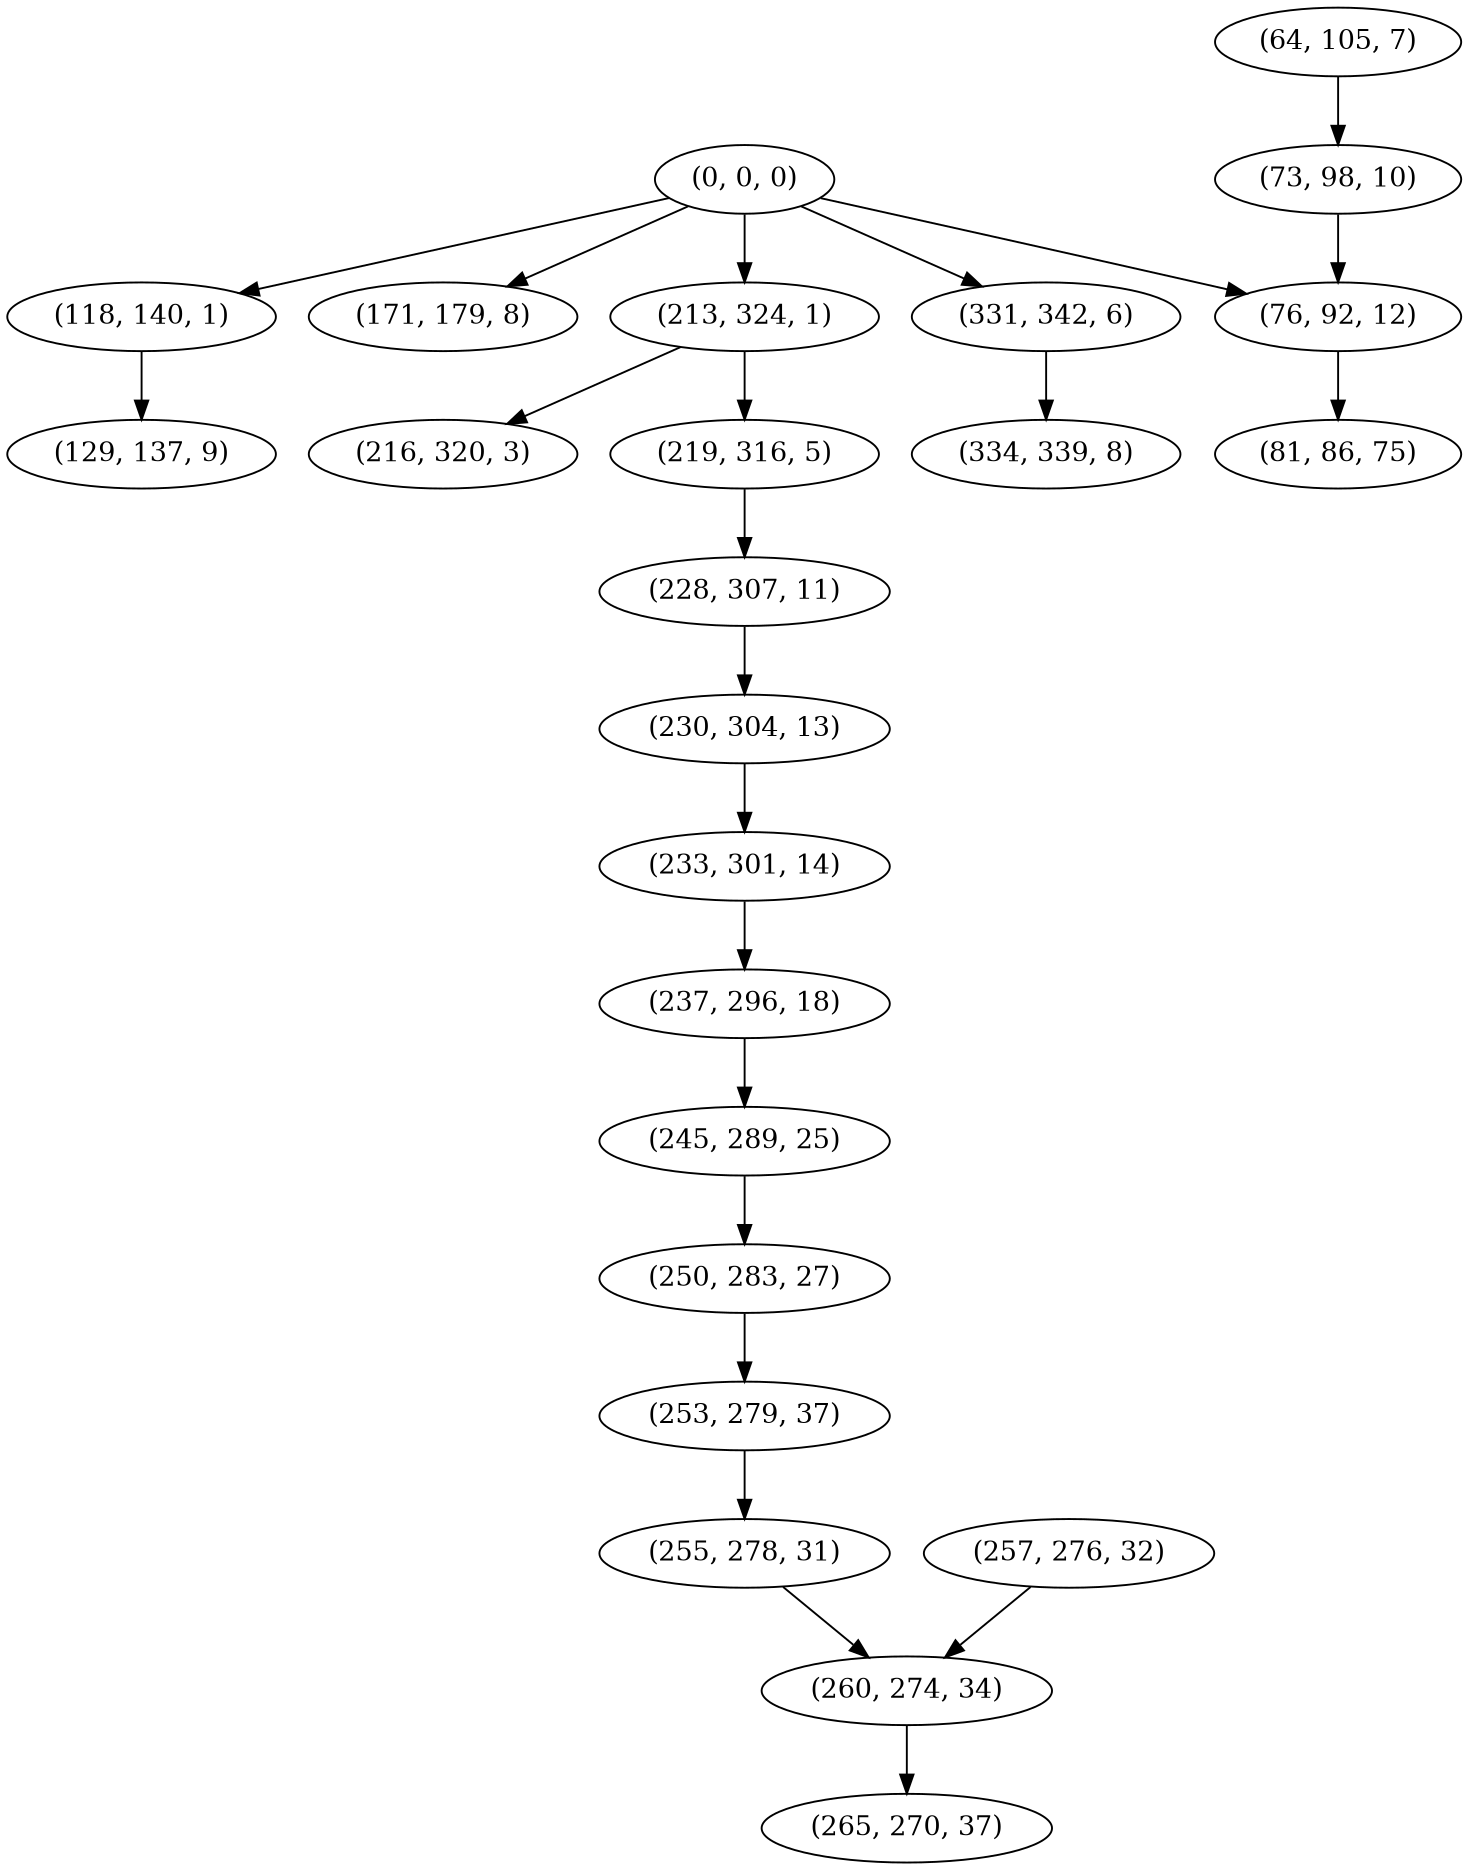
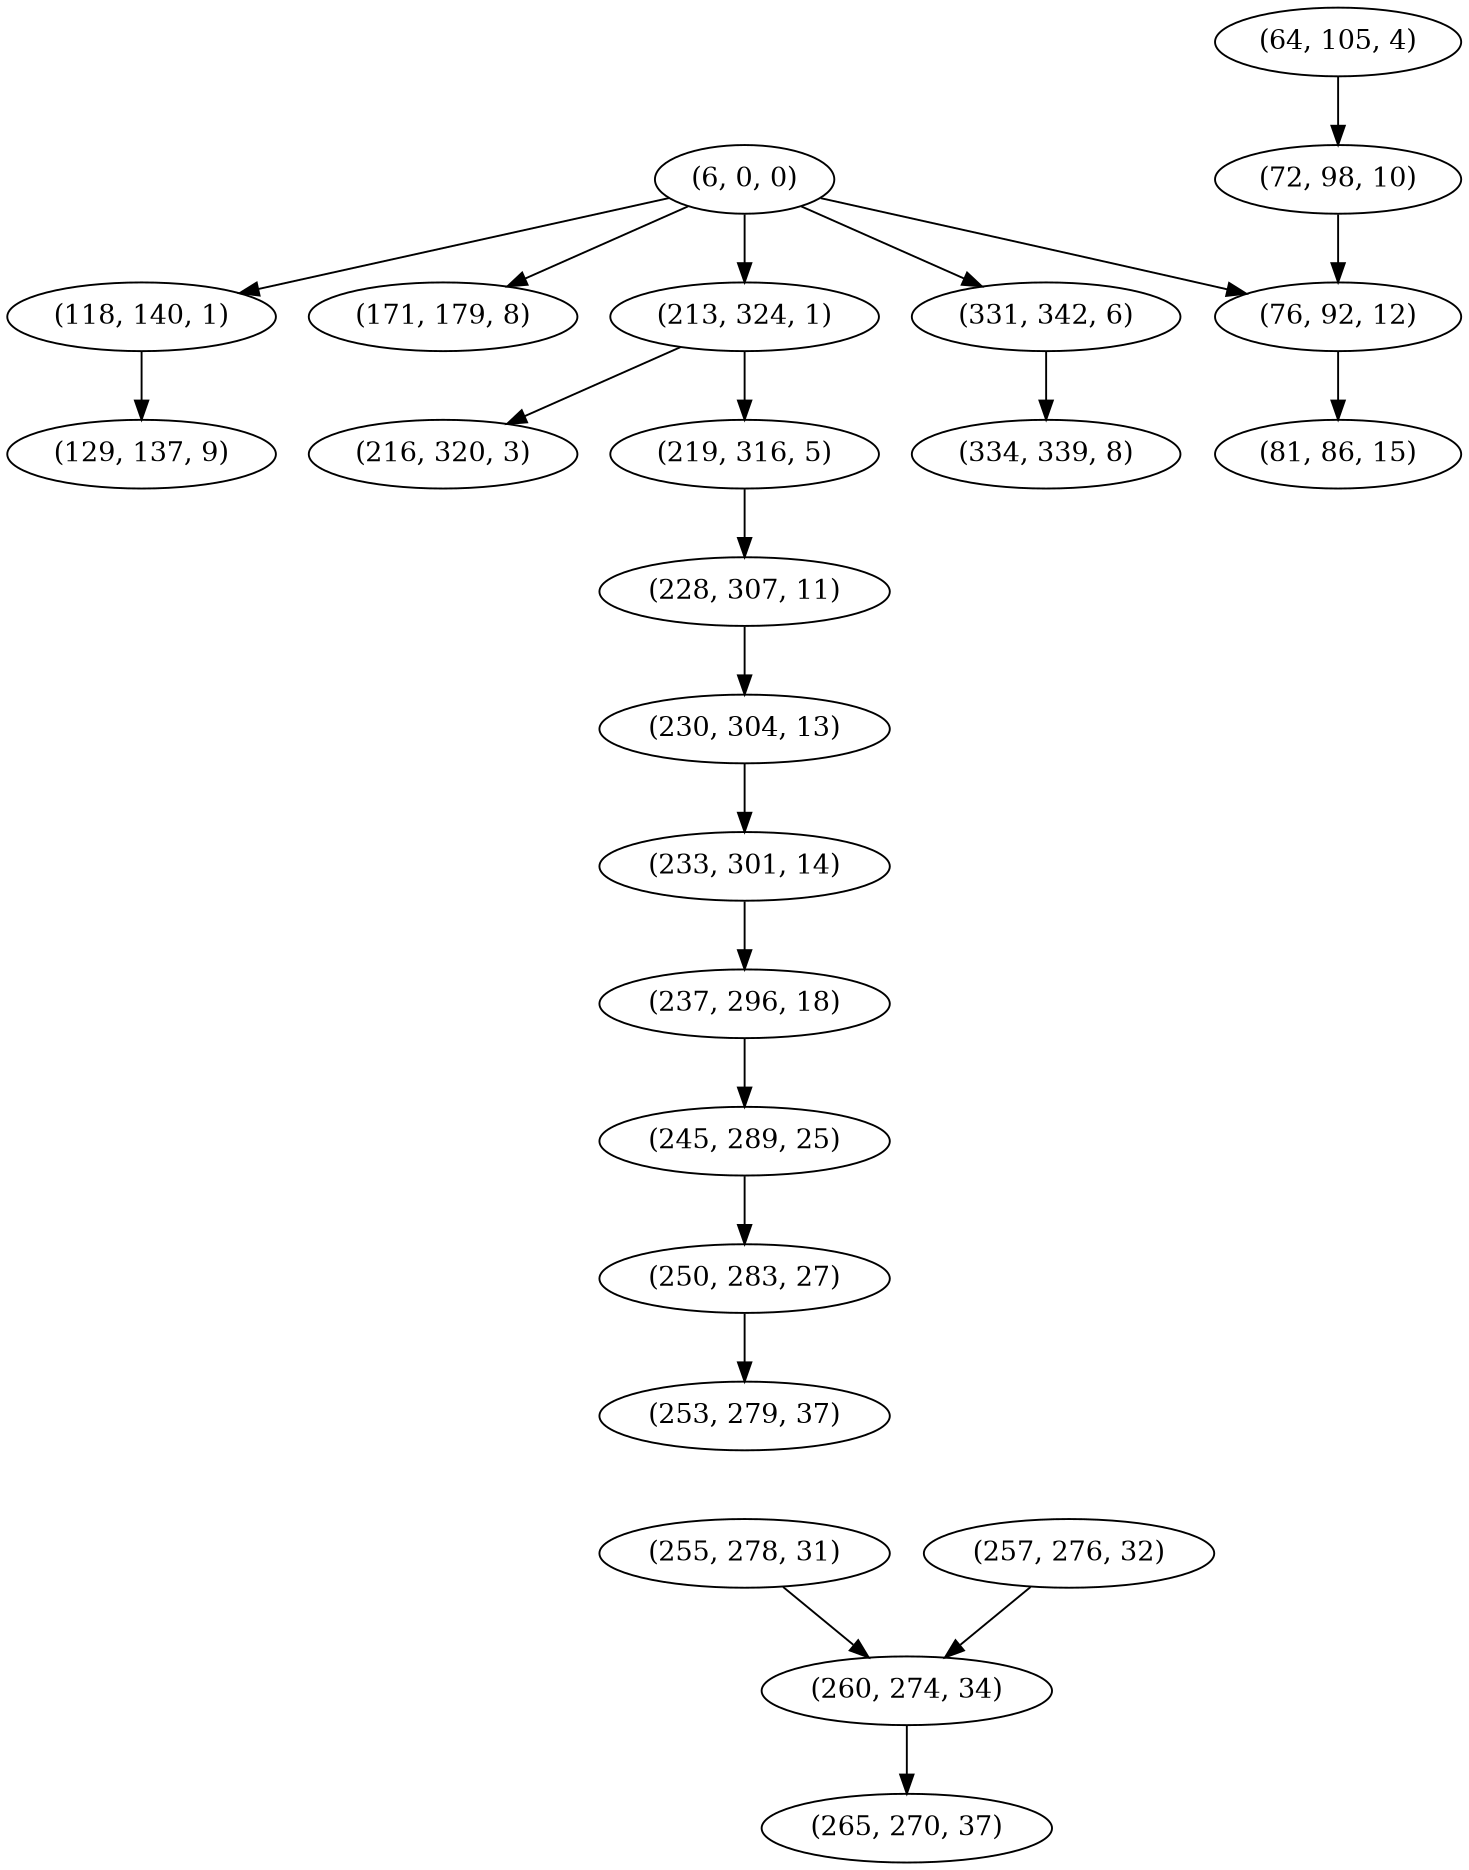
(1338, 42) -> (1338, 42)
(745, 179) -> (745, 179)
(1338, 179) -> (1338, 179)
(1338, 454) -> (1338, 454)
(745, 1475) -> none
